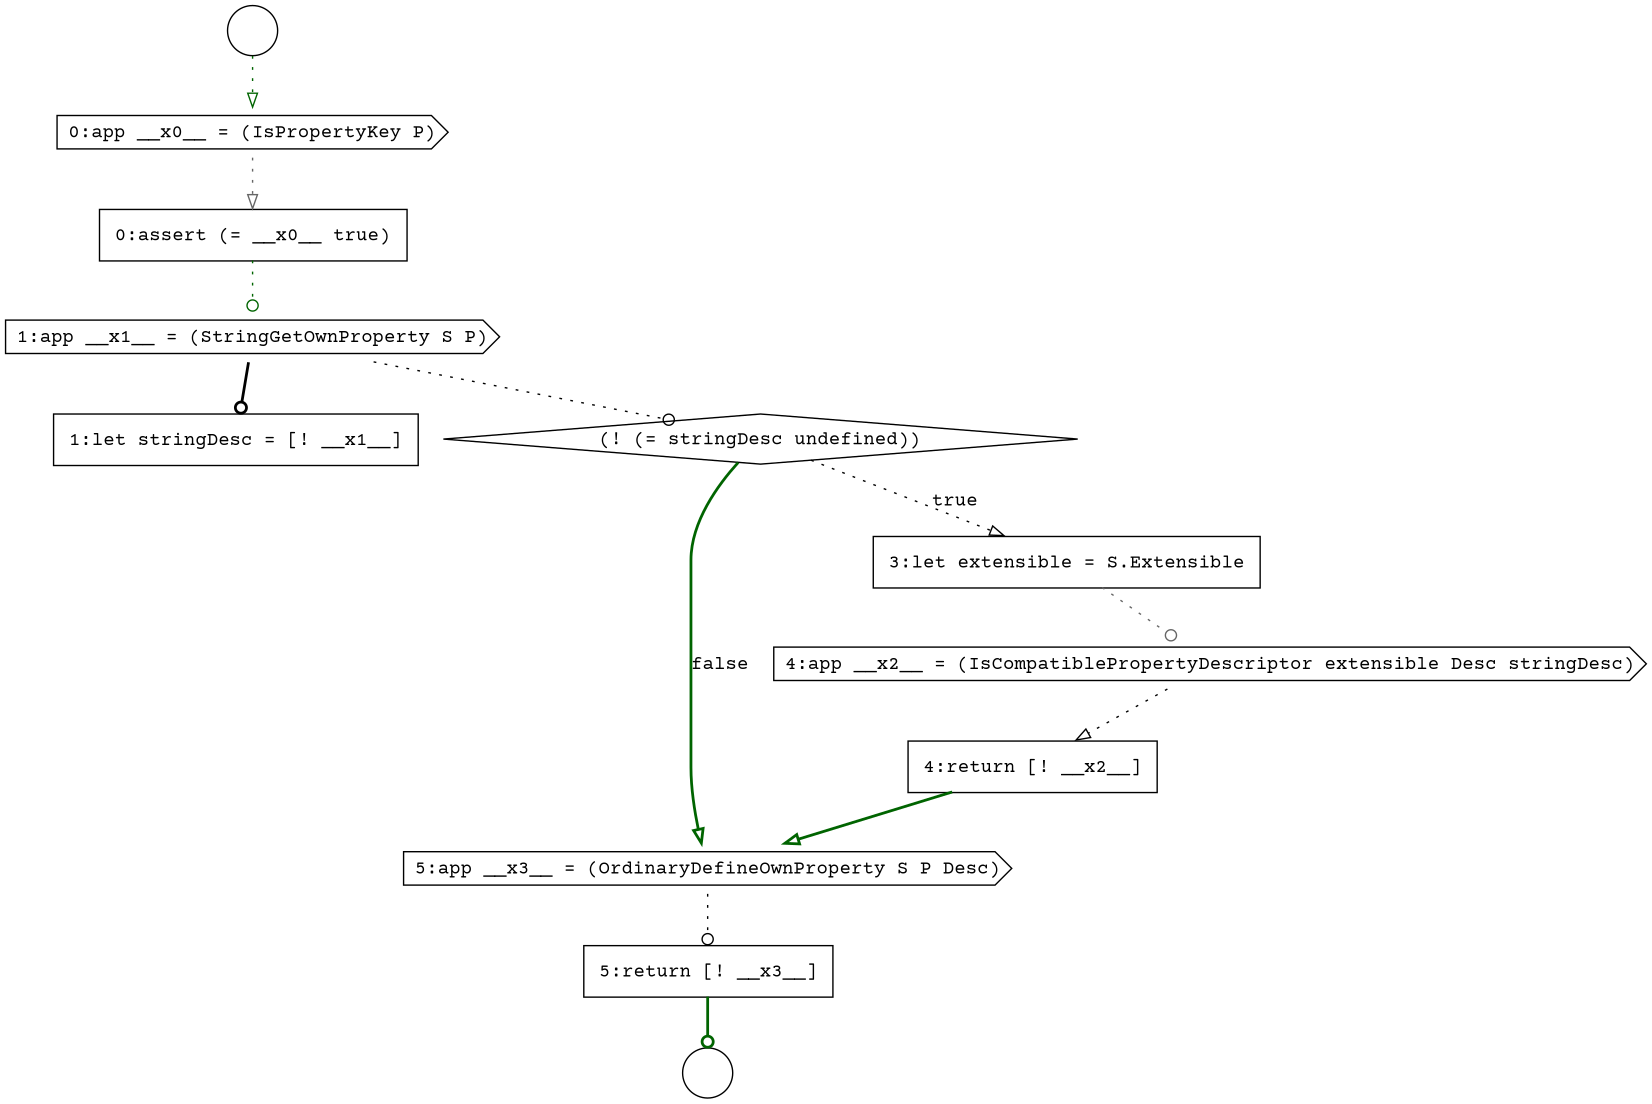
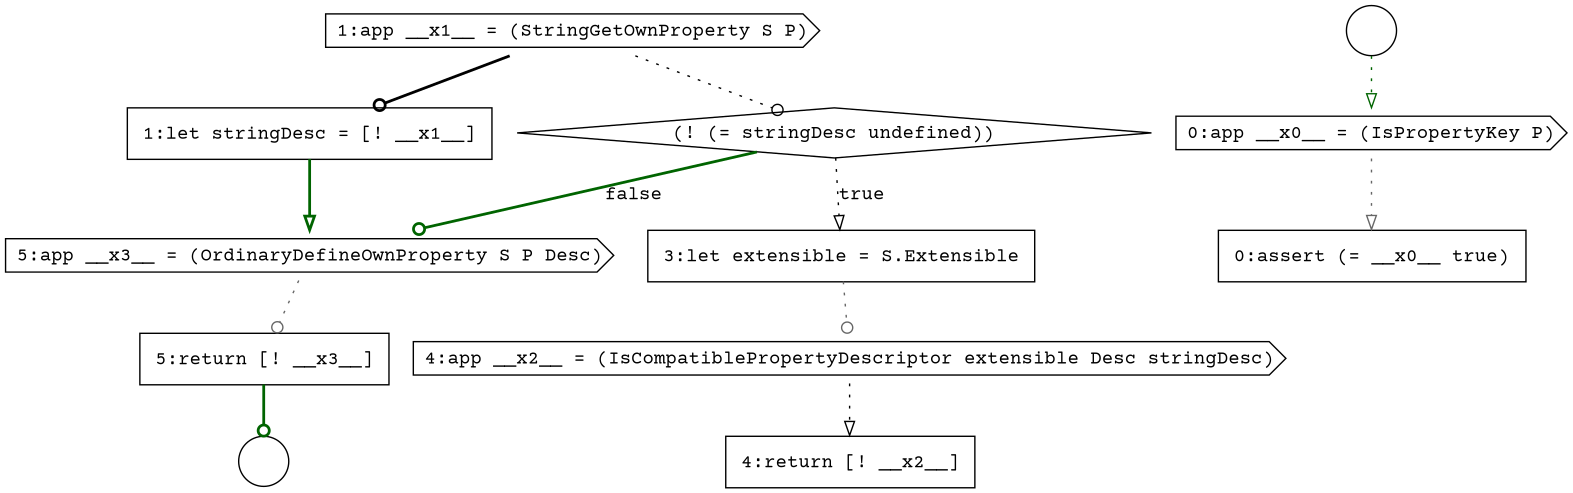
(253, 280) -> none
(691, 640) -> (591, 190)
(875, 816) -> (310, 188)
(708, 914) -> (289, 301)
